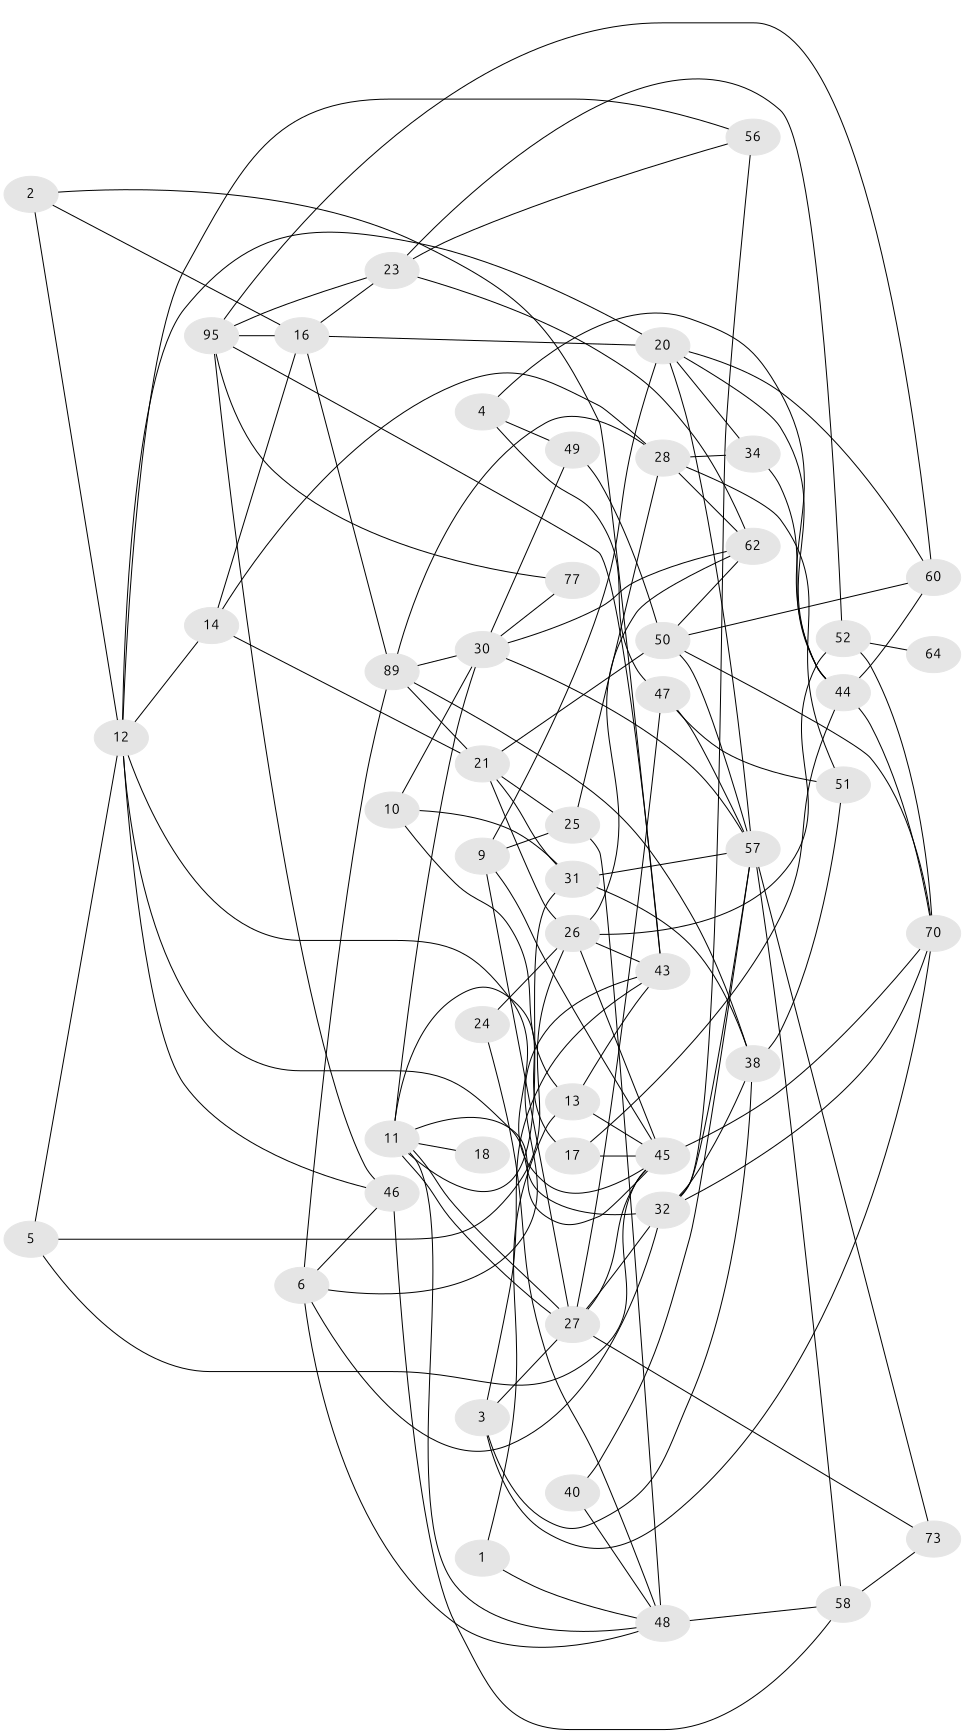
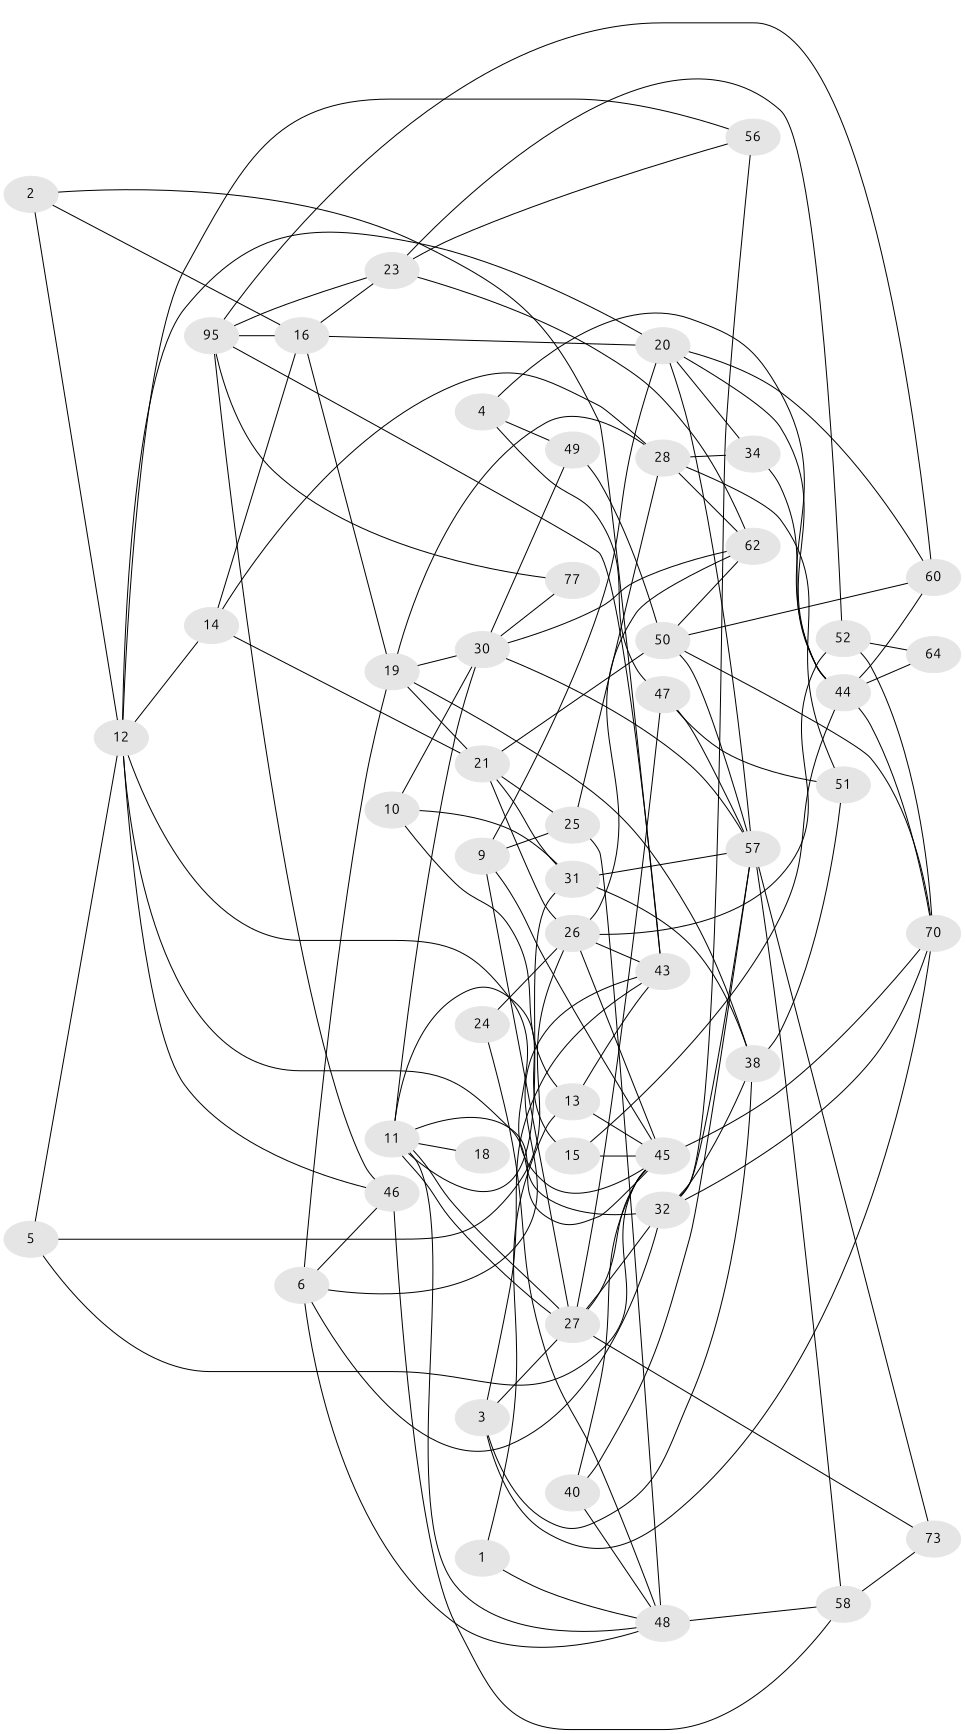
(392, 672) -> (392, 672)
none -> (888, 674)
(573, 1156) -> (573, 1156)
none -> (608, 1320)
